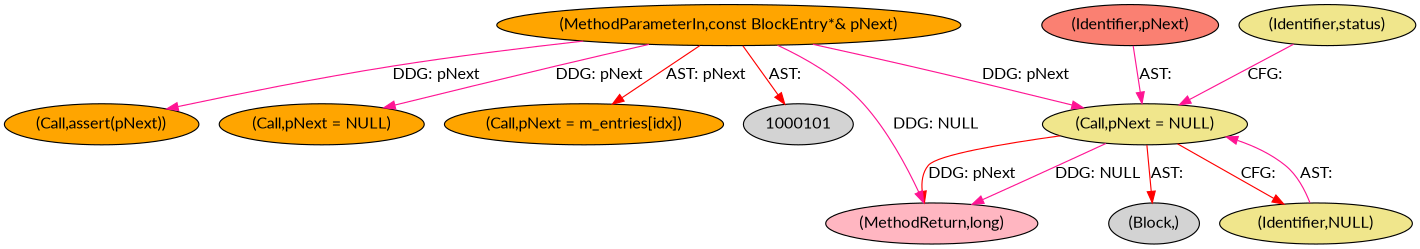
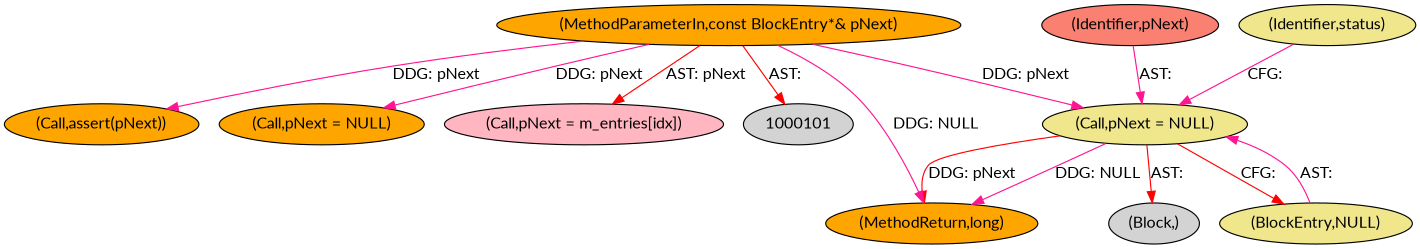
(584, 124) -> (584, 124)
(932, 223) -> (932, 223)
(1316, 223) -> (1316, 223)
